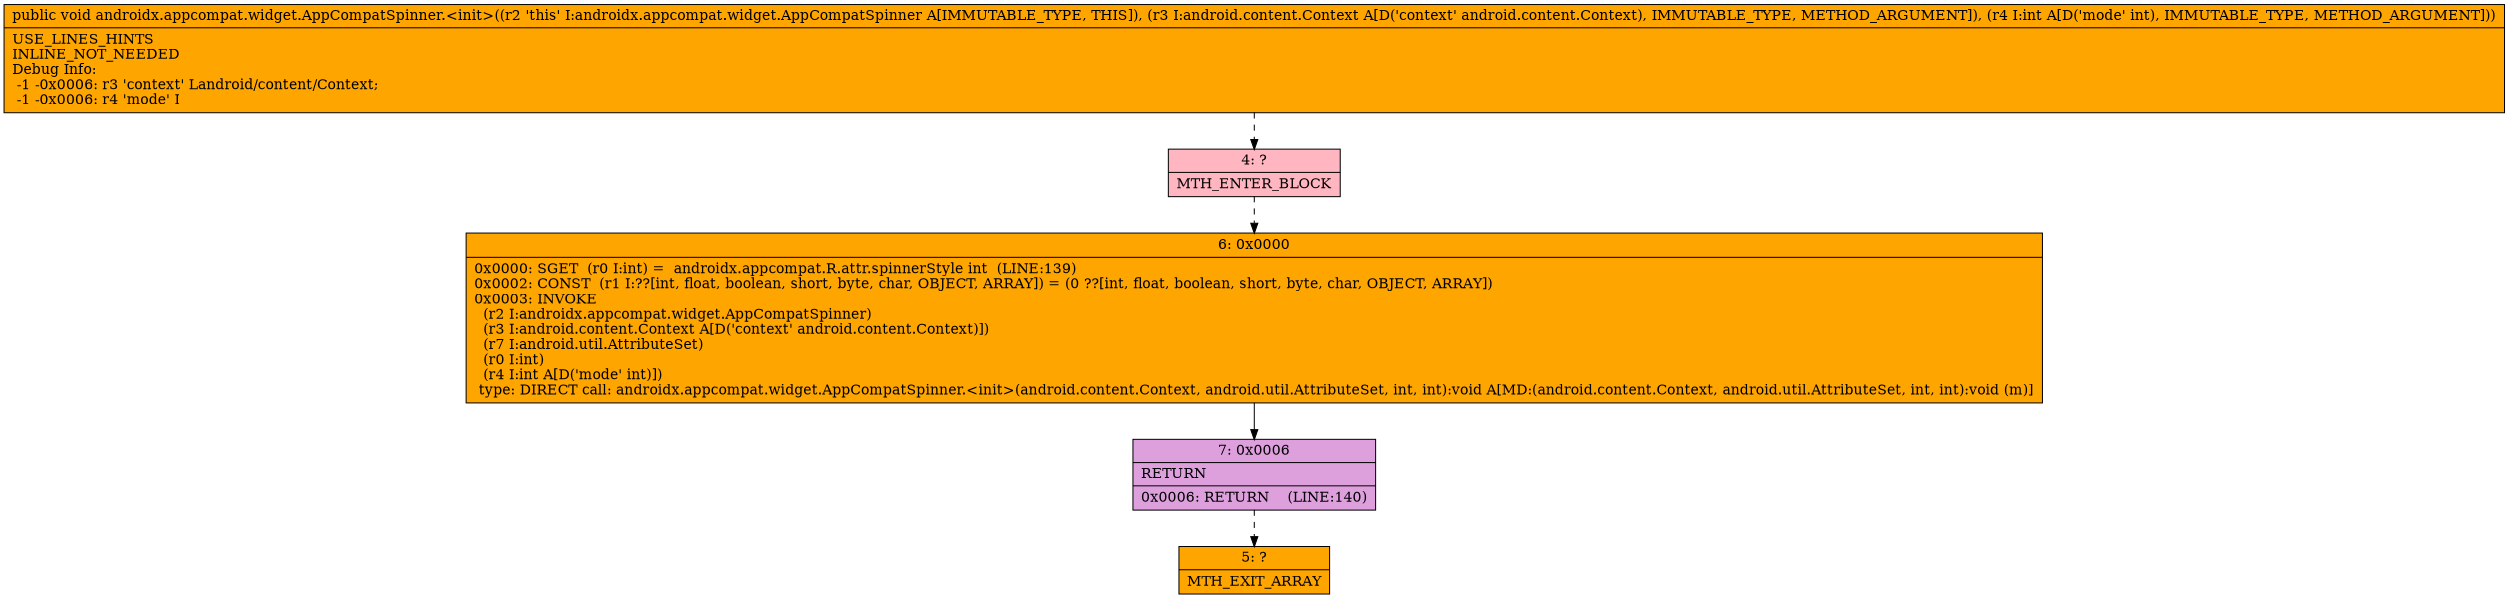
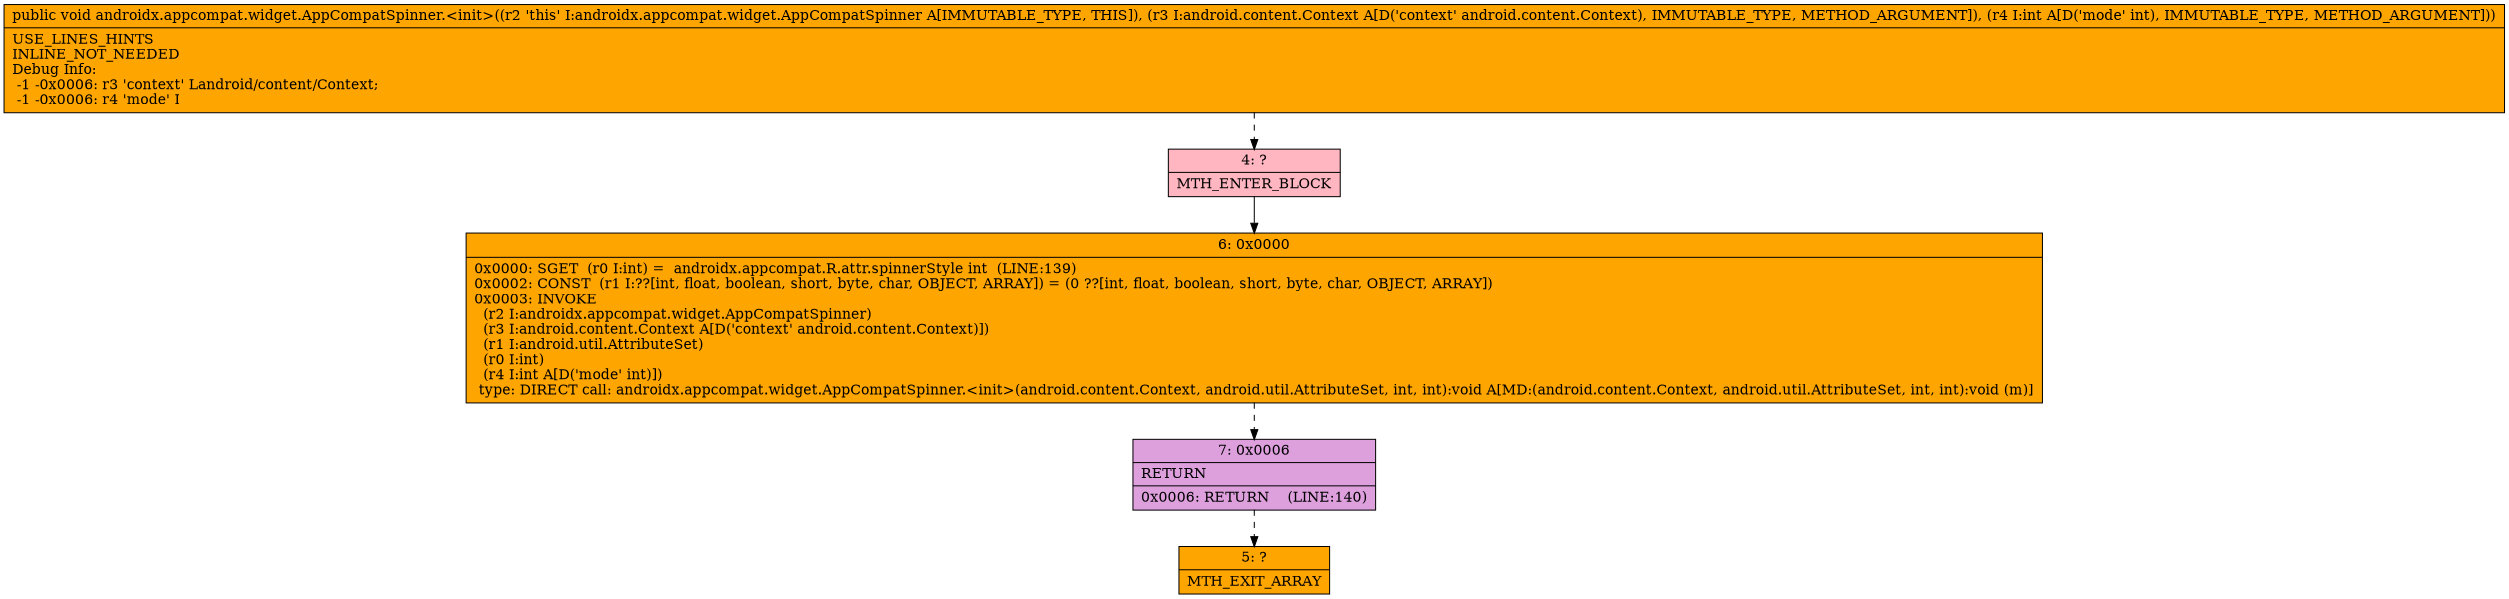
(1254, 210) -> (1254, 210)
(589, 345) -> (589, 345)
(1254, 416) -> (1254, 416)
